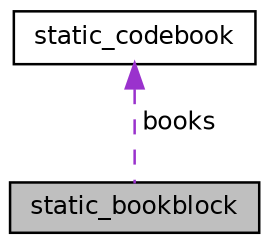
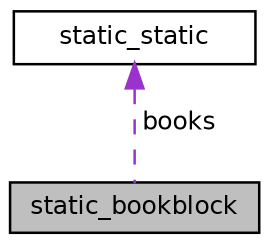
(135, 38) -> (135, 38)
